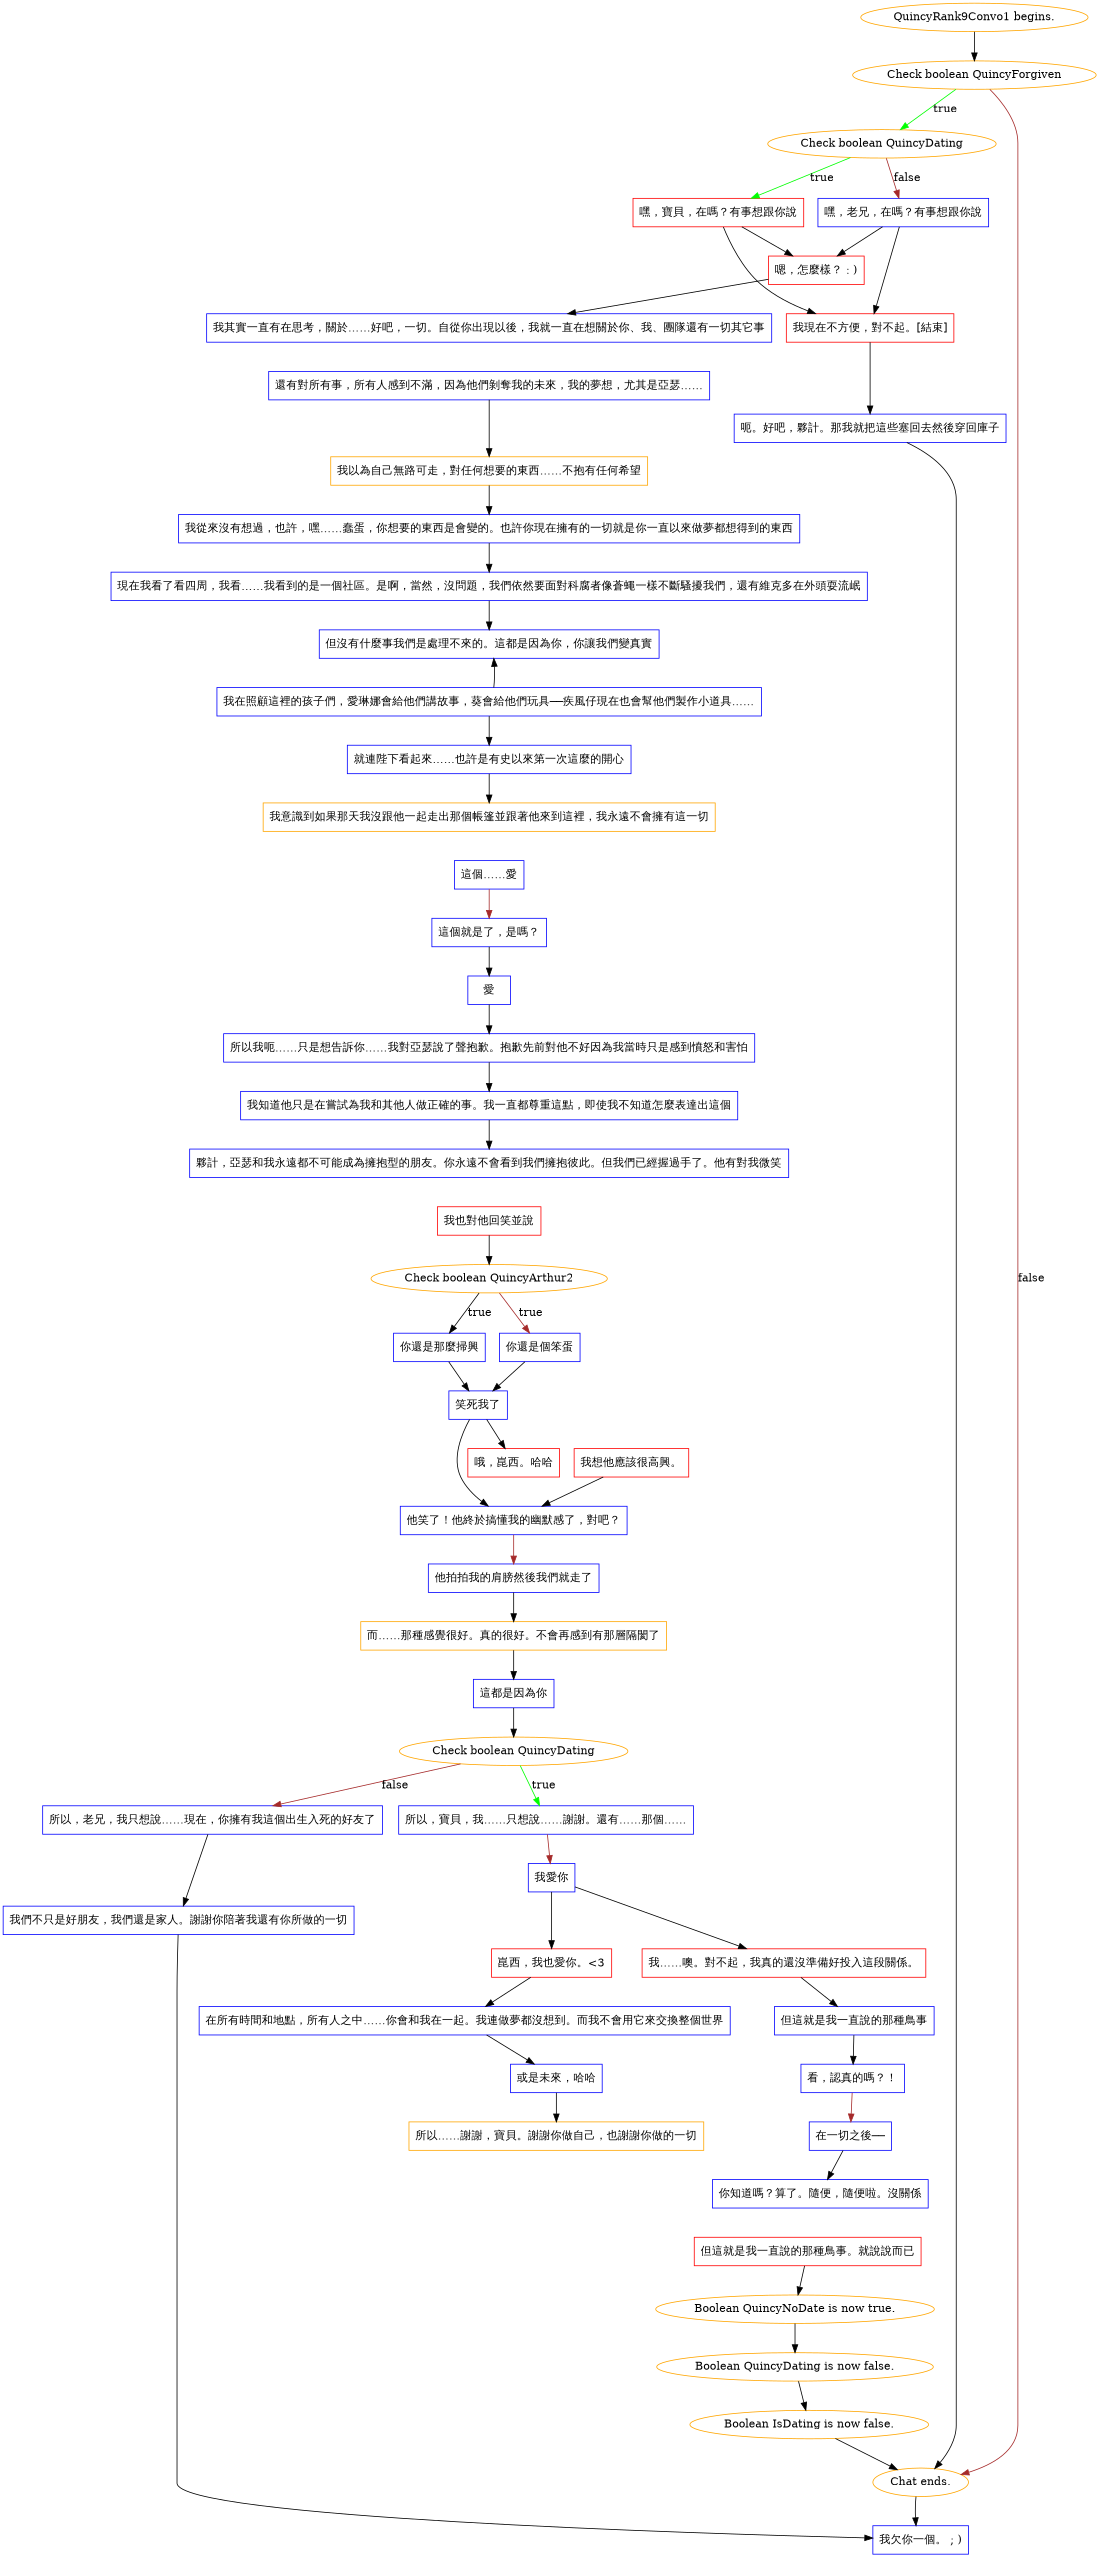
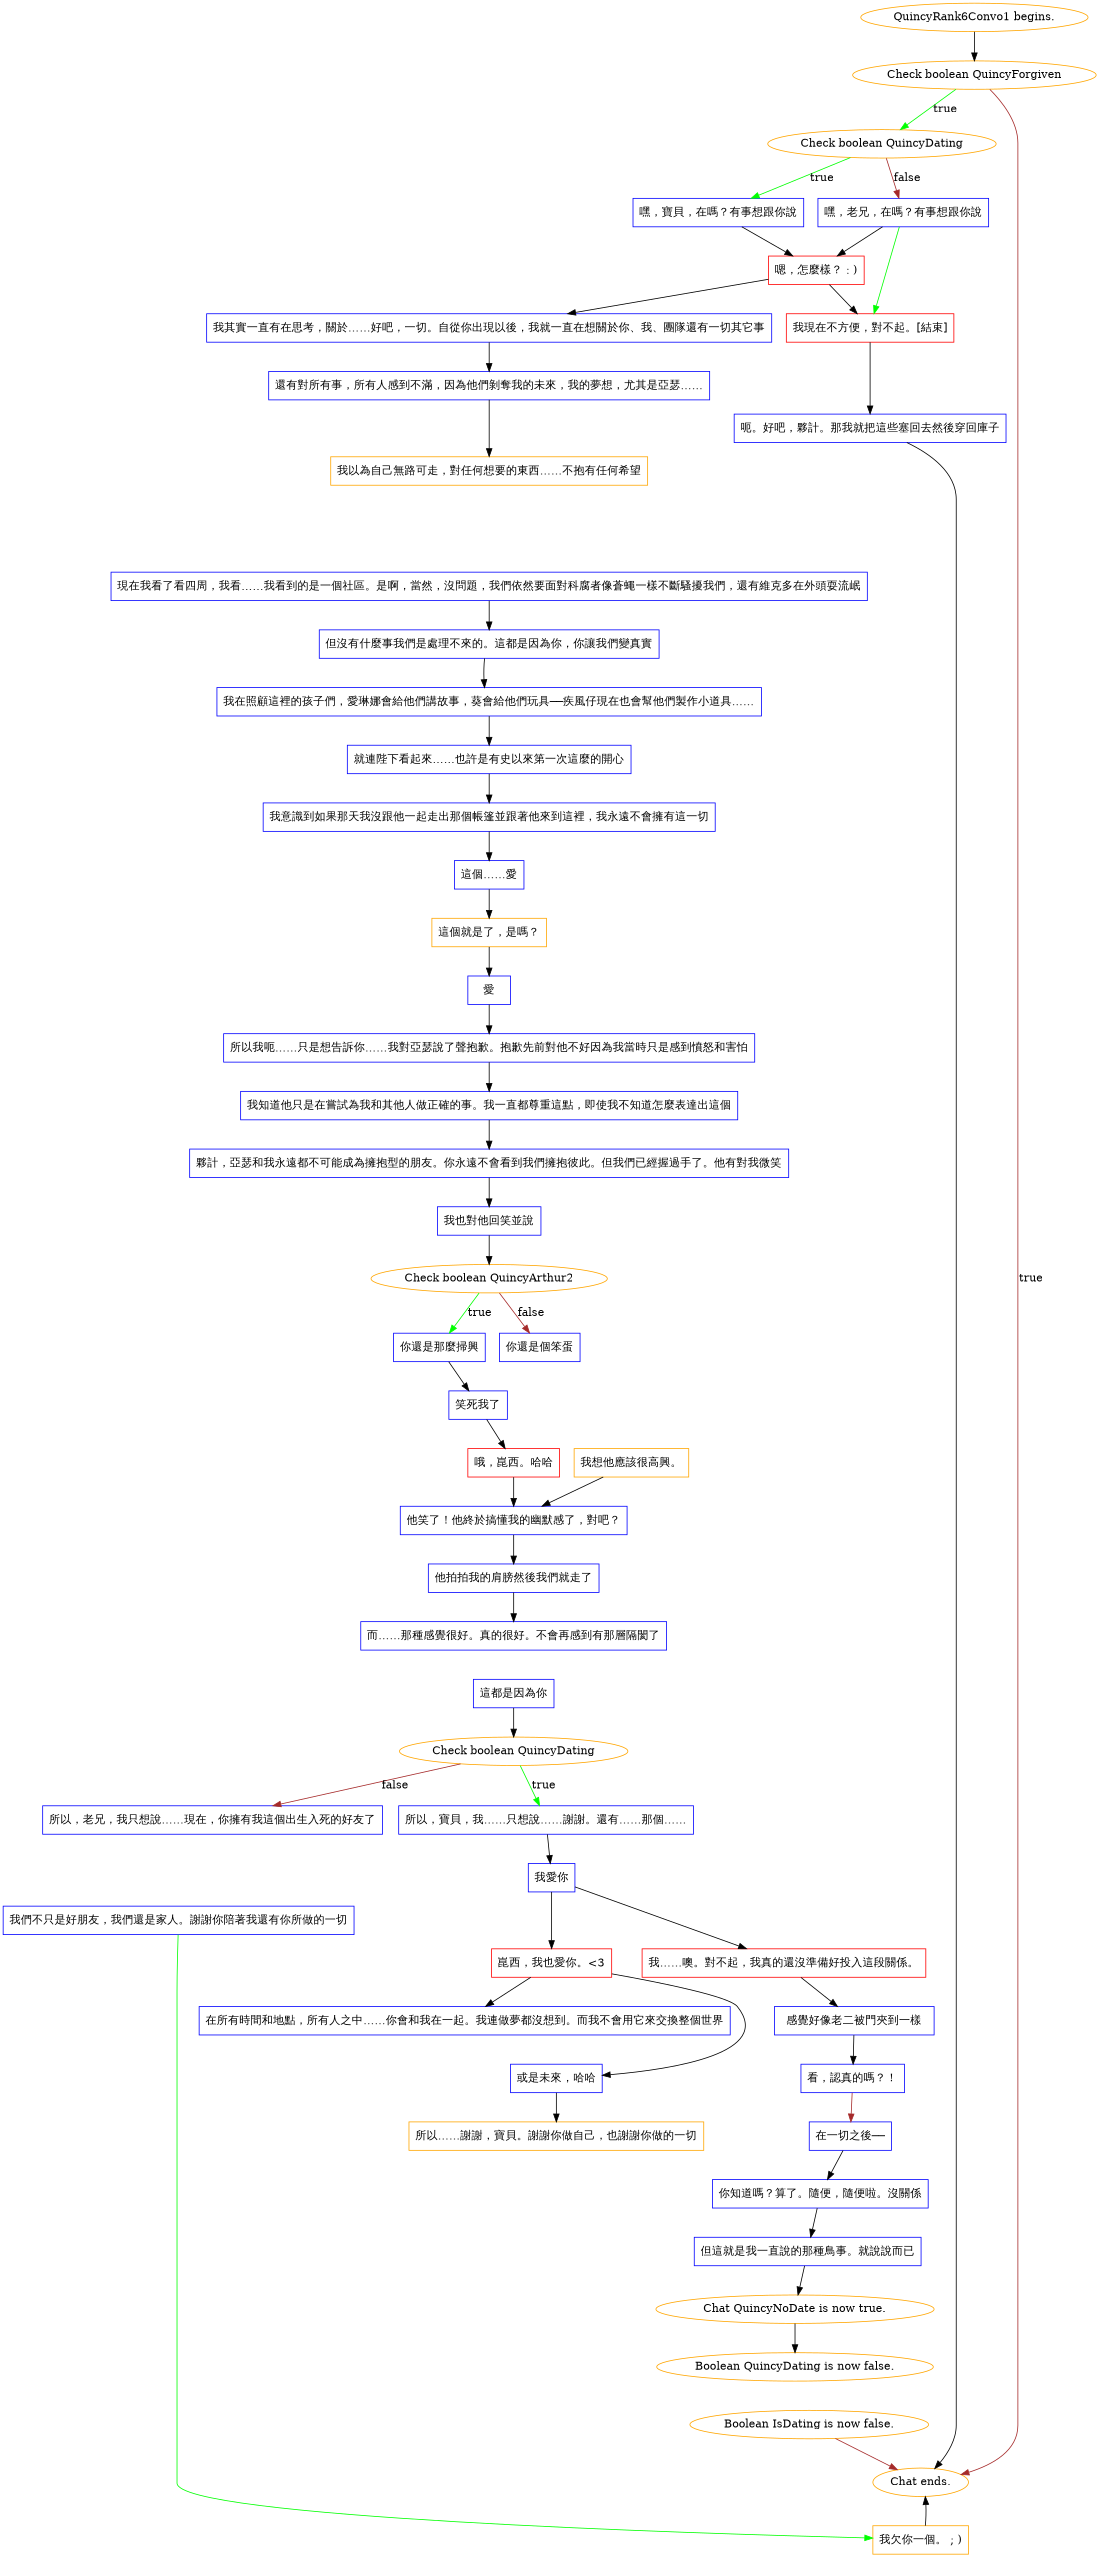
(974, 17) -> (974, 17)
(718, 213) -> (718, 213)
(888, 266) -> (888, 266)
(753, 277) -> (840, 296)
none -> (489, 353)
(489, 529) -> none
(494, 677) -> (484, 669)
(489, 817) -> (489, 817)
none -> (489, 842)
(489, 900) -> (489, 900)
(489, 933) -> (489, 933)
none -> (489, 1188)
(489, 1221) -> (489, 1221)
(1031, 1279) -> (1031, 1279)
(467, 1310) -> (467, 1310)
(531, 1313) -> (531, 1313)
(512, 1374) -> none
(631, 1463) -> (631, 1463)
(457, 1464) -> (514, 1488)
(514, 1545) -> (514, 1545)
(514, 1636) -> (514, 1636)
(514, 1661) -> none
(548, 1845) -> (548, 1845)
(197, 1866) -> none
(854, 2021) -> (854, 2021)
(507, 2047) -> (745, 2025)
none -> (815, 2219)
(808, 2252) -> (808, 2252)
(795, 2309) -> (795, 2309)
(801, 2392) -> none
(863, 2452) -> (863, 2452)
(245, 2503) -> (245, 2503)
(915, 2507) -> (926, 2515)
(921, 2540) -> (921, 2540)
